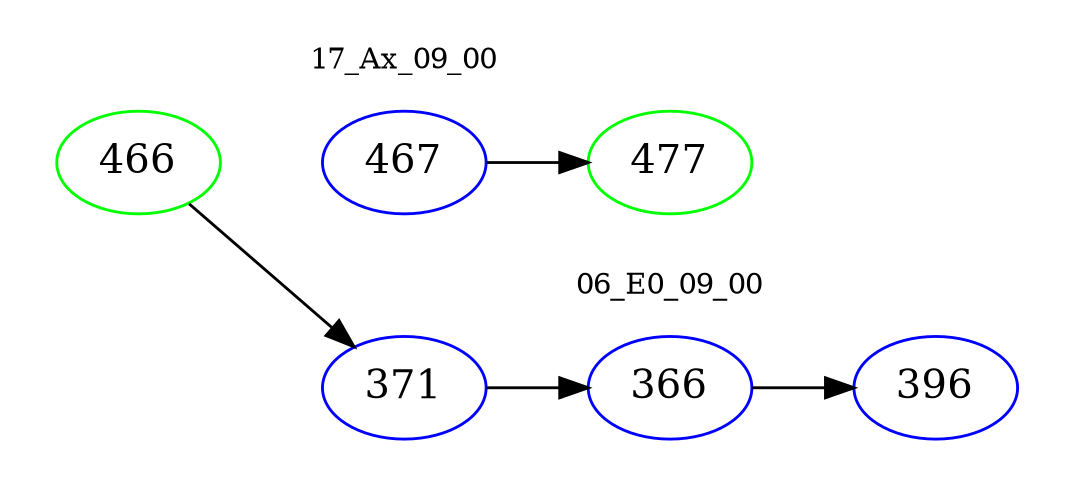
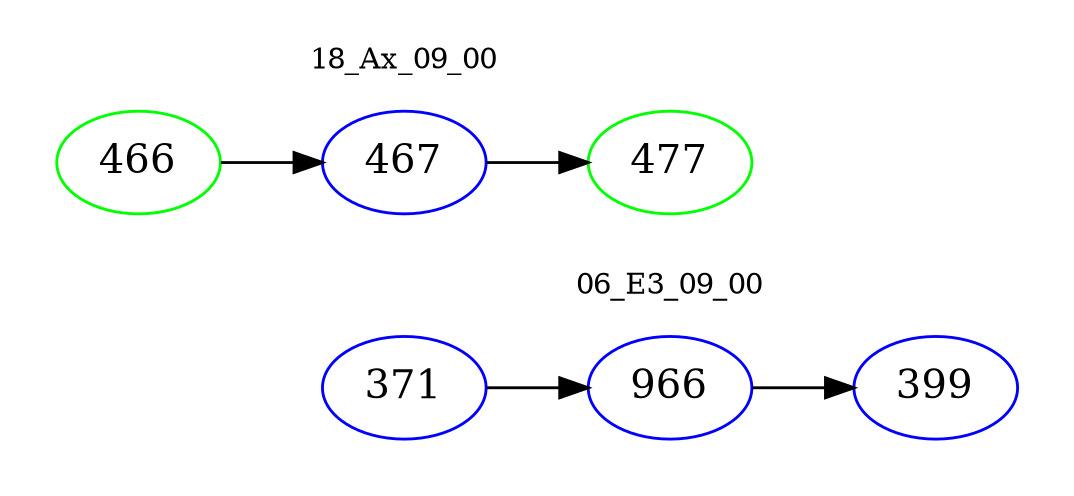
(404, 61) -> (404, 61)
(260, 266) -> (257, 163)
(670, 287) -> (670, 287)
(670, 388) -> (670, 388)
(936, 388) -> (936, 388)
